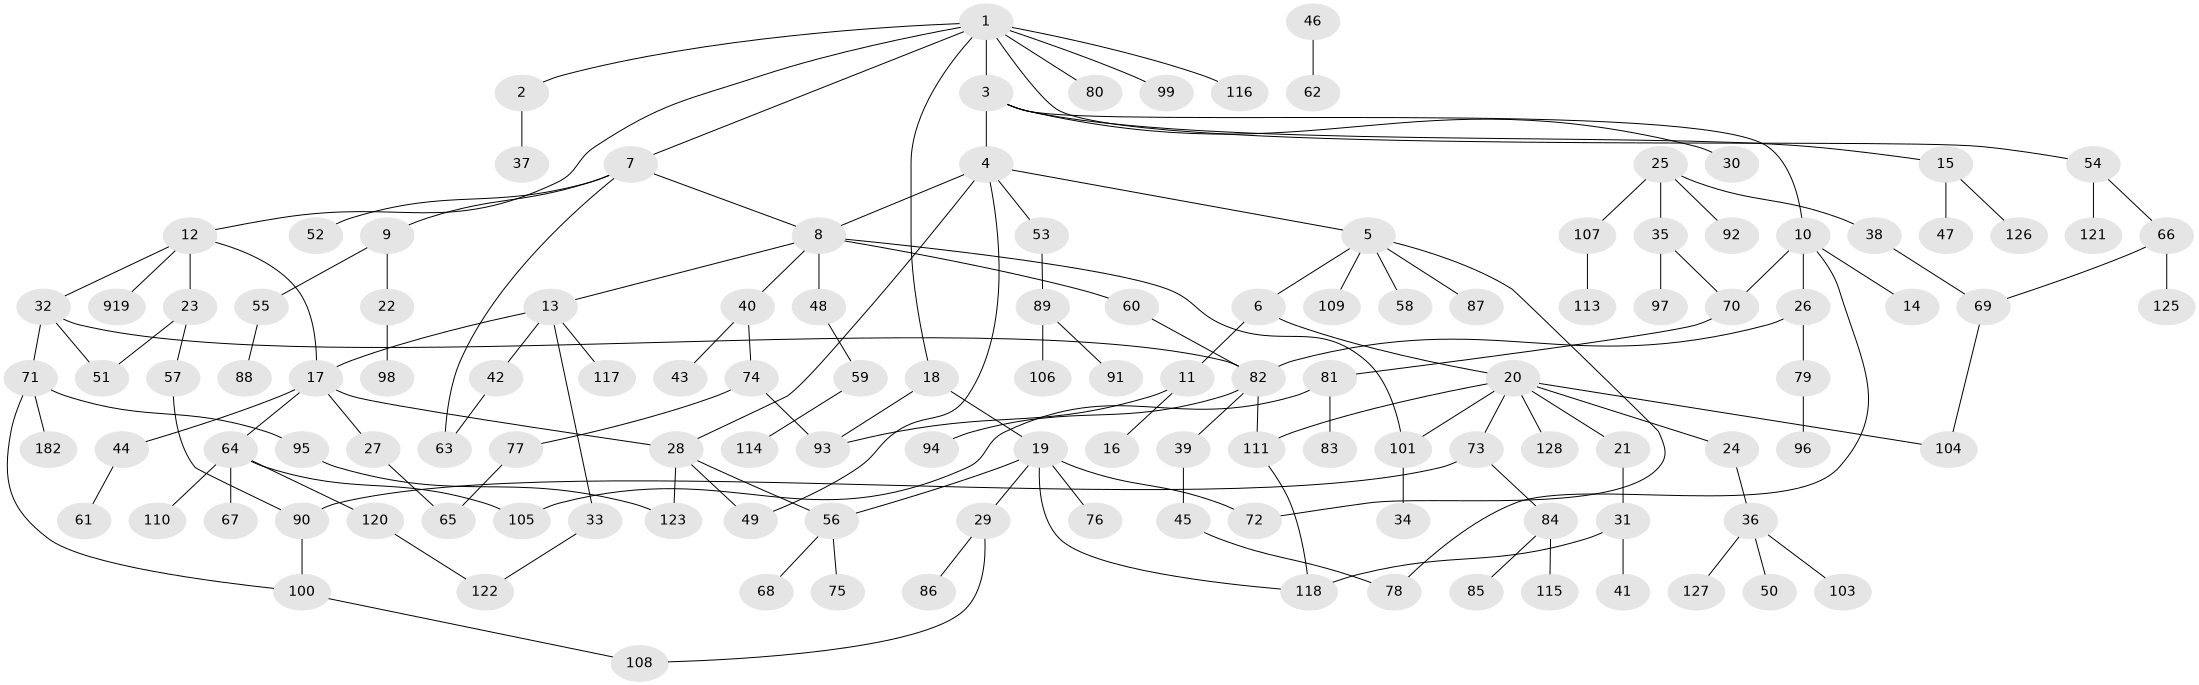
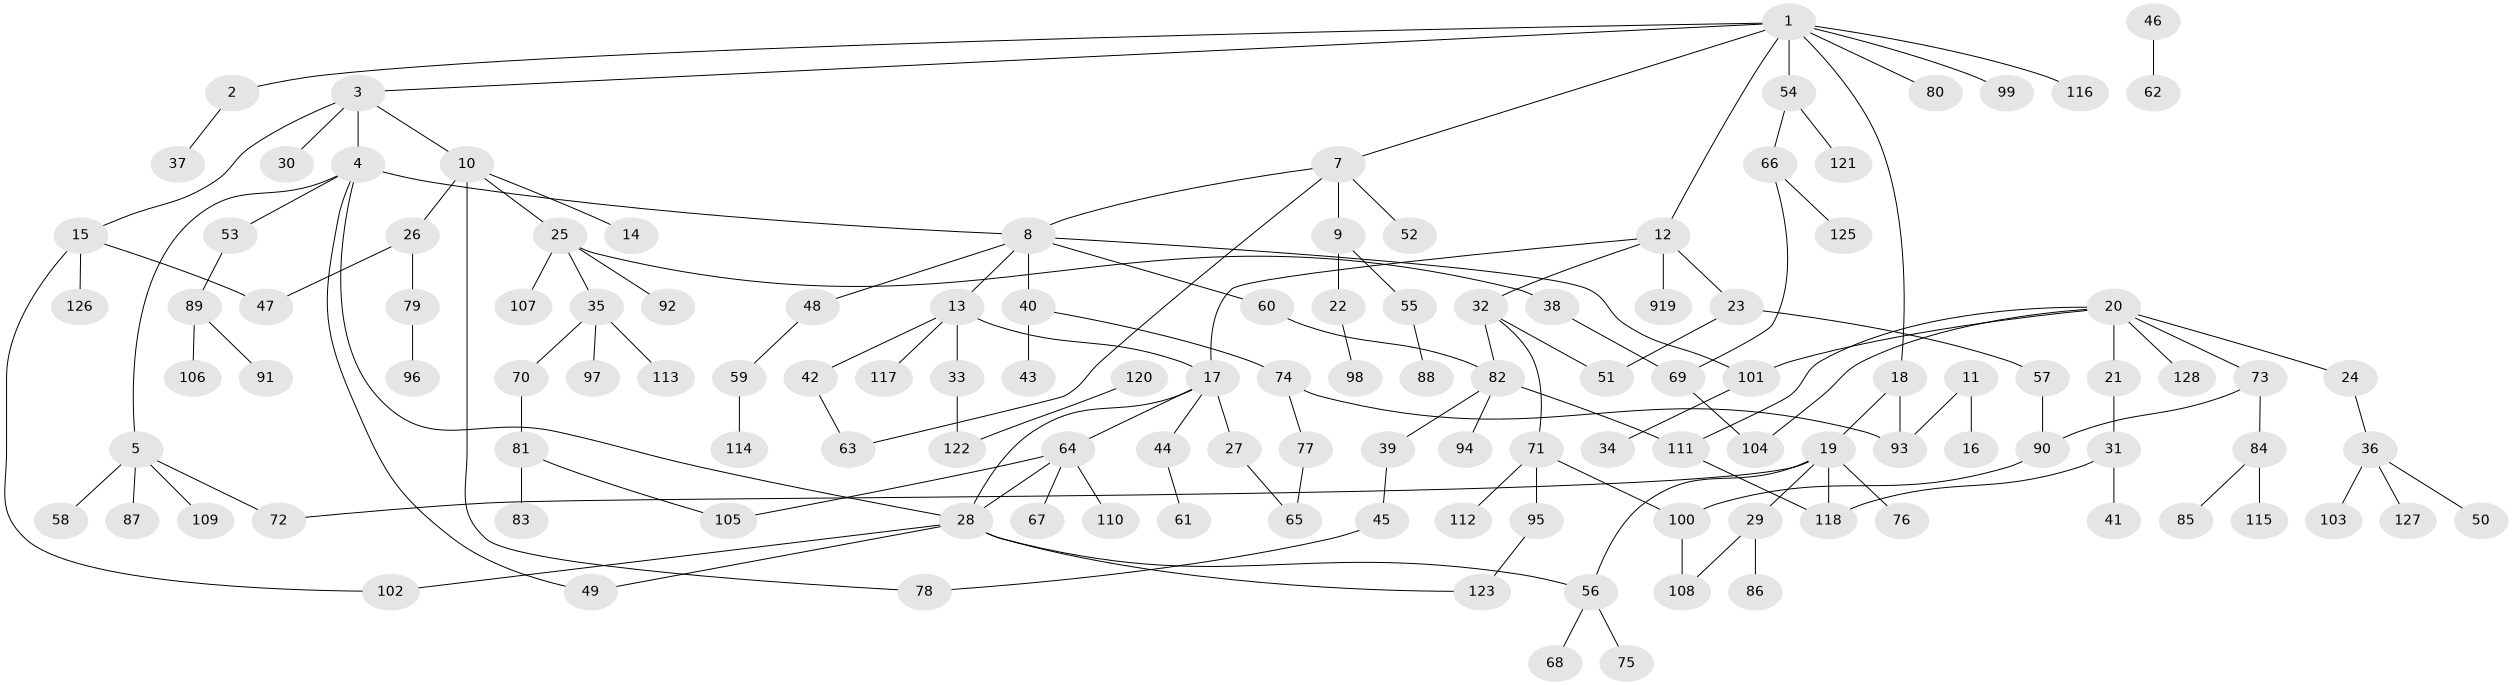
(1587, 271) -> (631, 342)
(1768, 271) -> (514, 200)
(1259, 307) -> none
(1531, 343) -> (350, 266)
(49, 450) -> (1463, 521)
(303, 485) -> (1017, 485)
none -> (391, 592)
